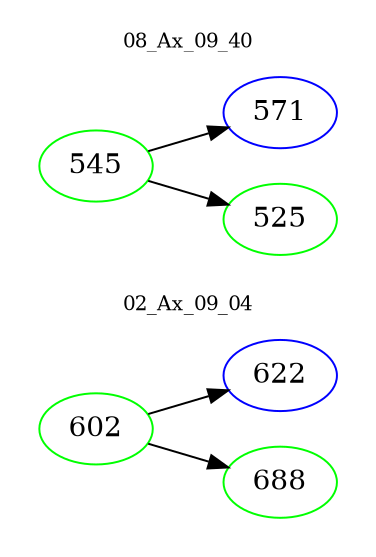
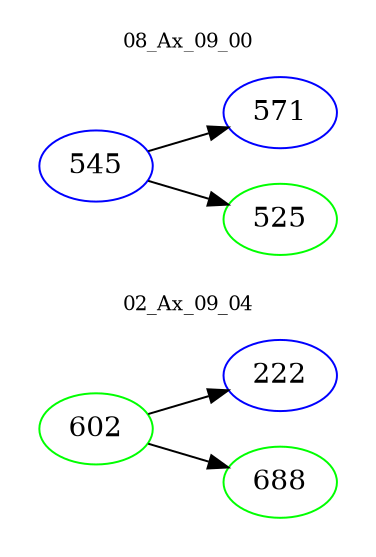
(188, 42) -> (188, 42)
(96, 166) -> (96, 166)
(280, 376) -> (280, 376)
